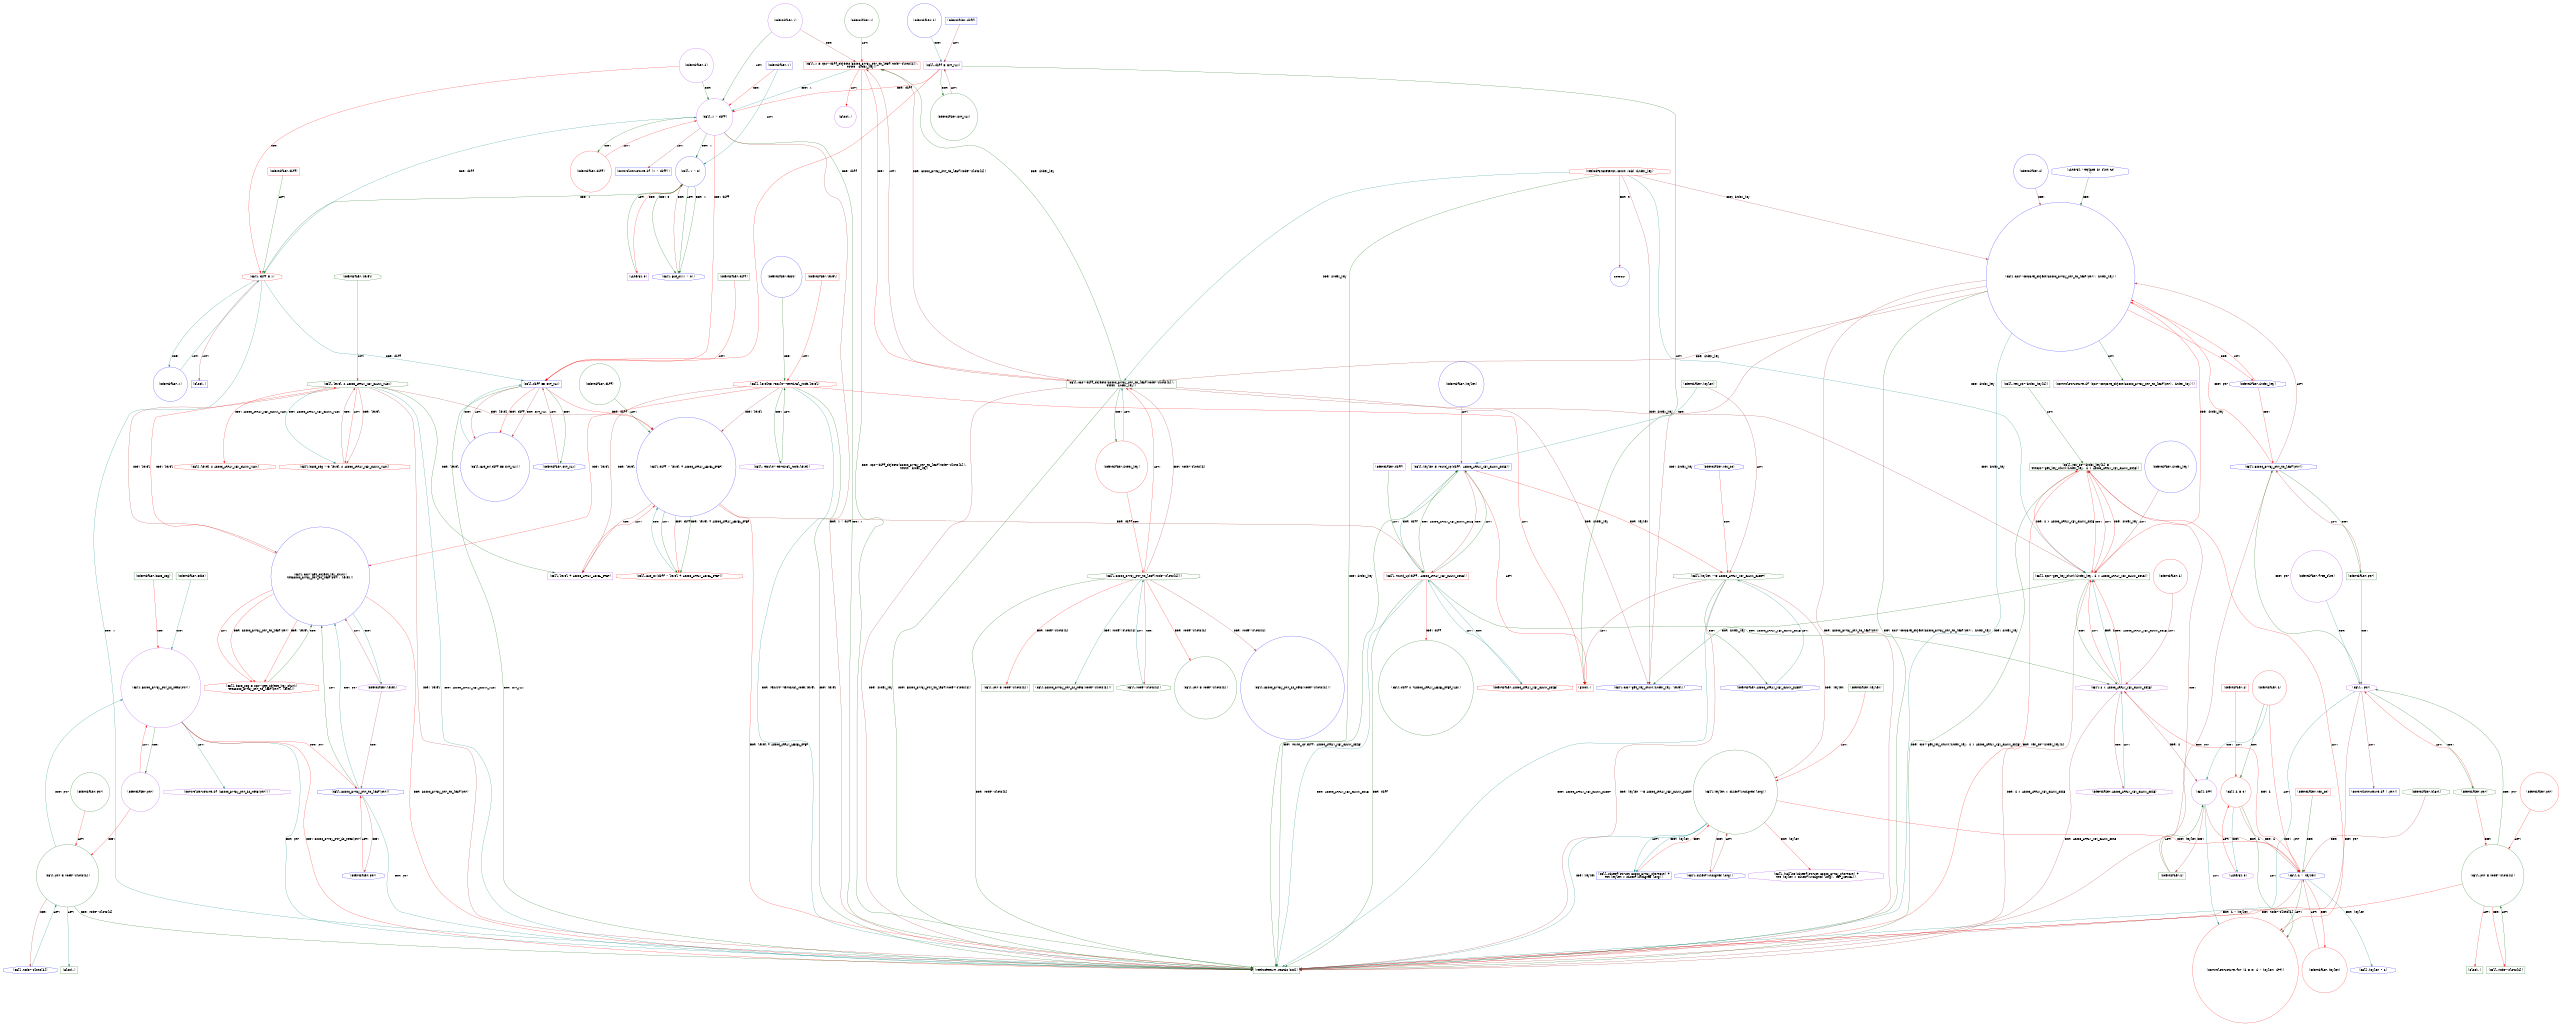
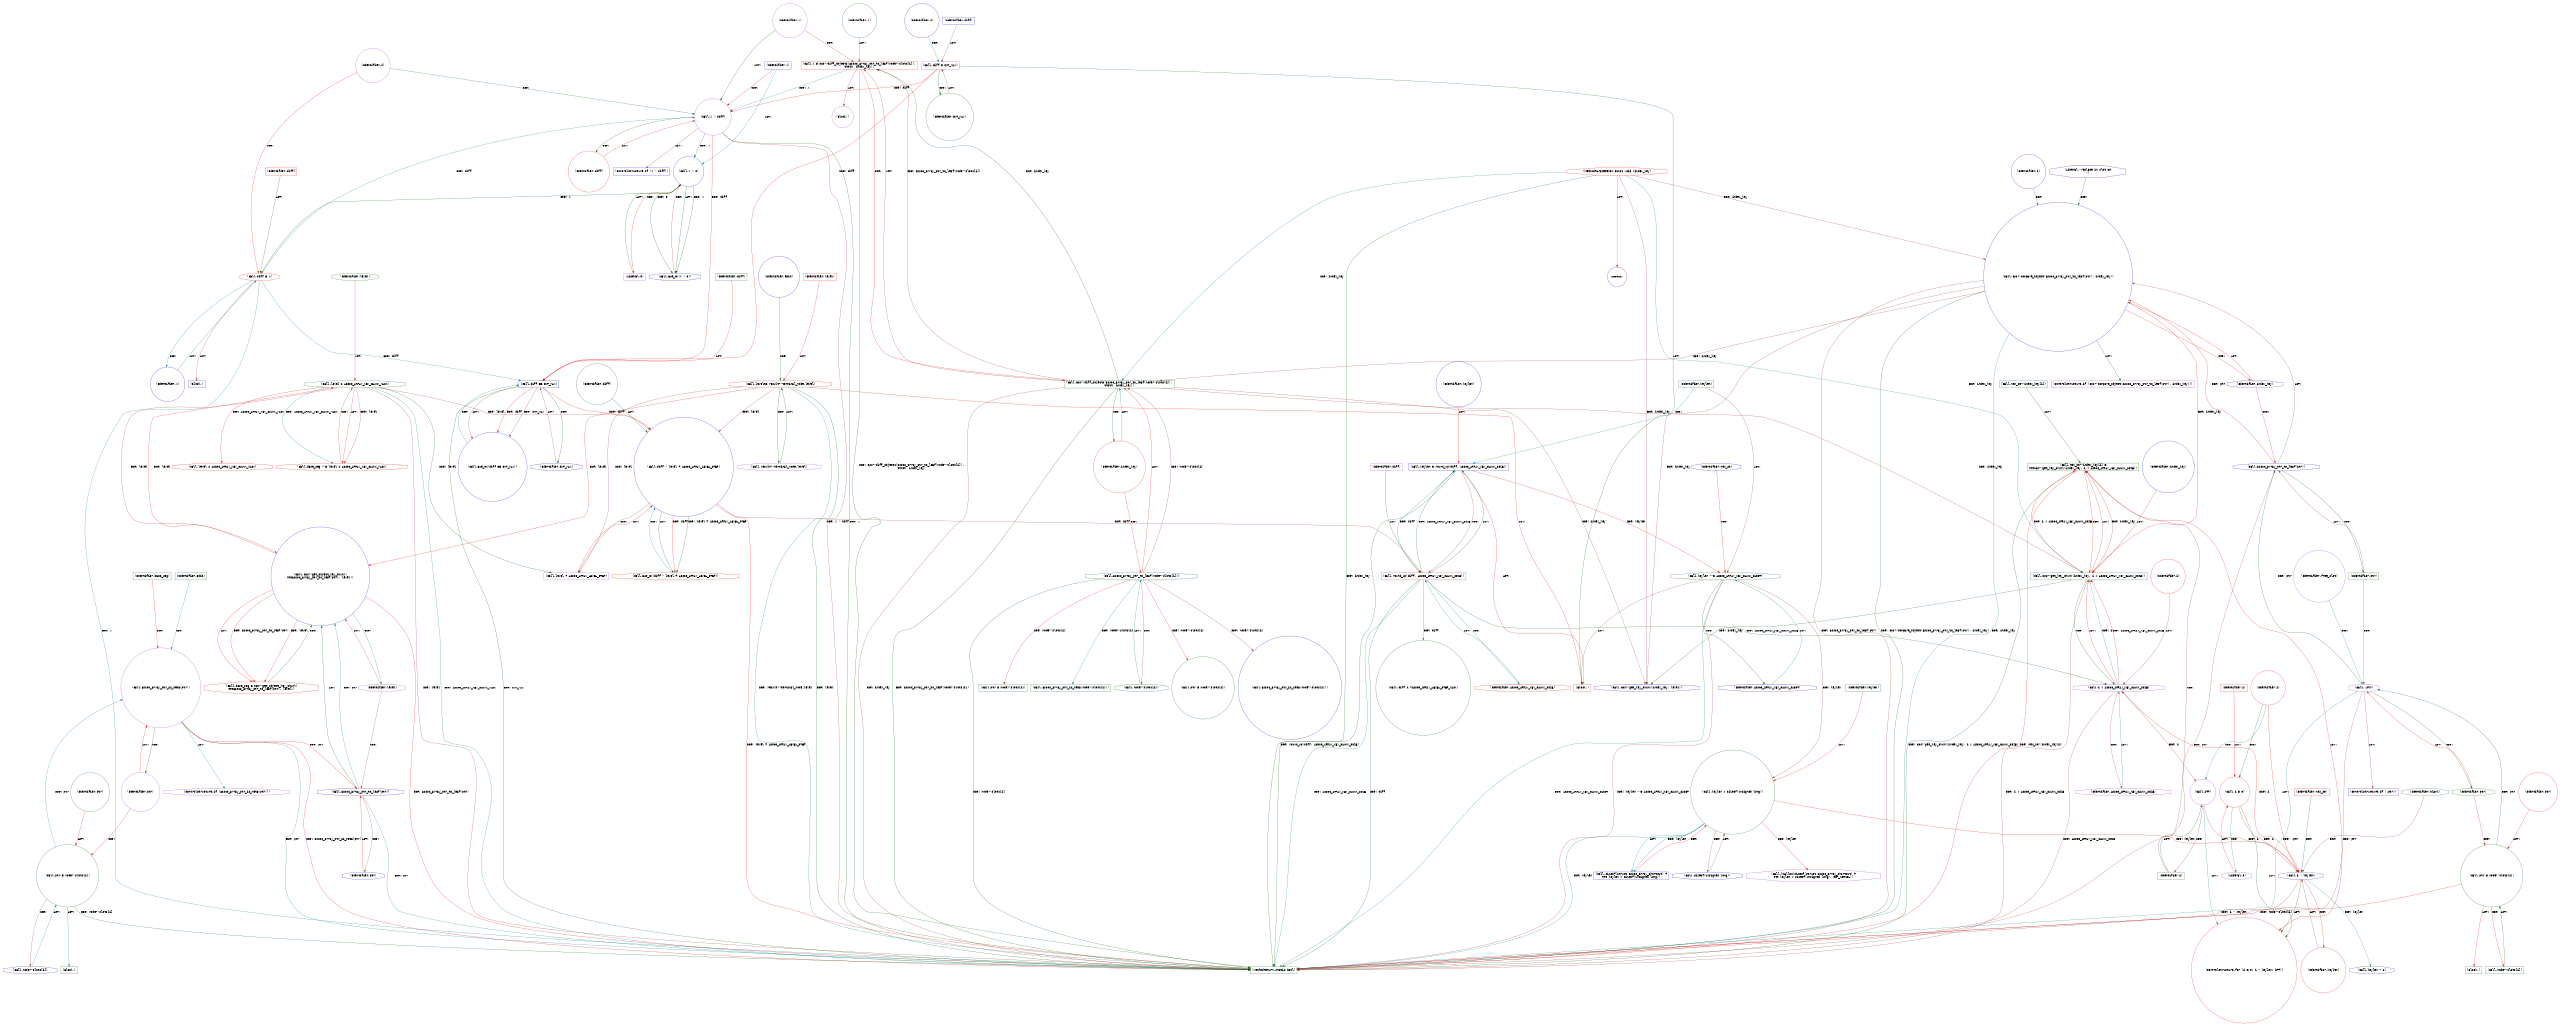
(1625, 197) -> (1621, 197)
